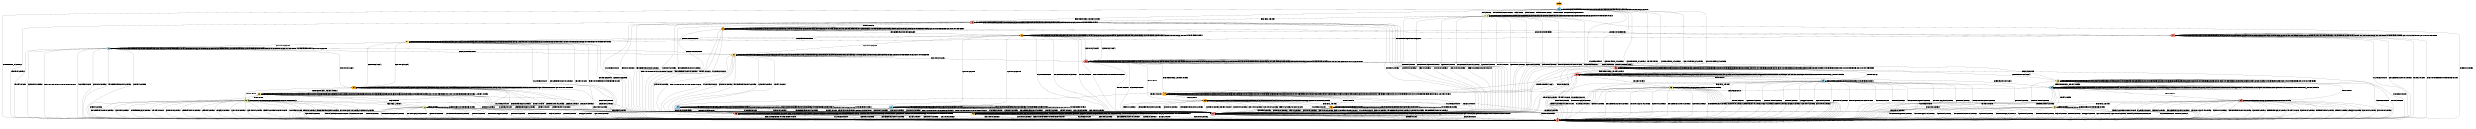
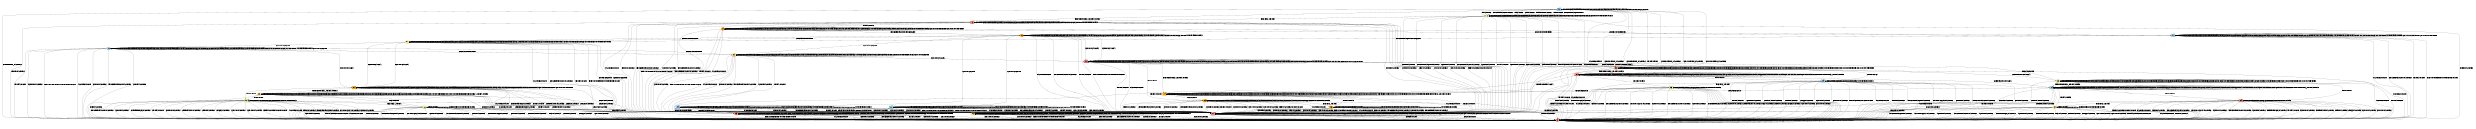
(1559, 4) -> none
(2173, 35) -> (2173, 35)
(1372, 93) -> (1431, 93)
(1538, 108) -> (1634, 110)
